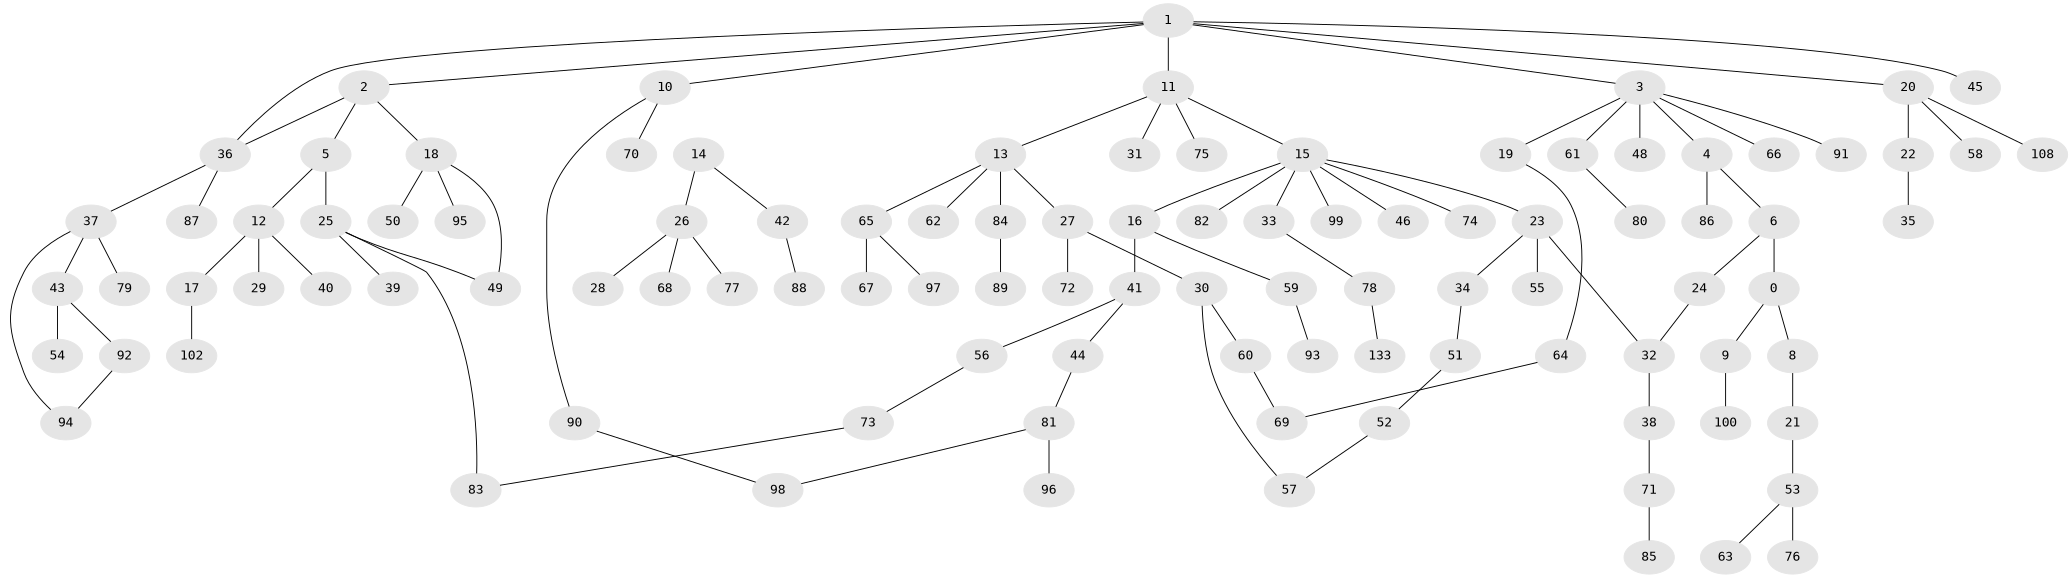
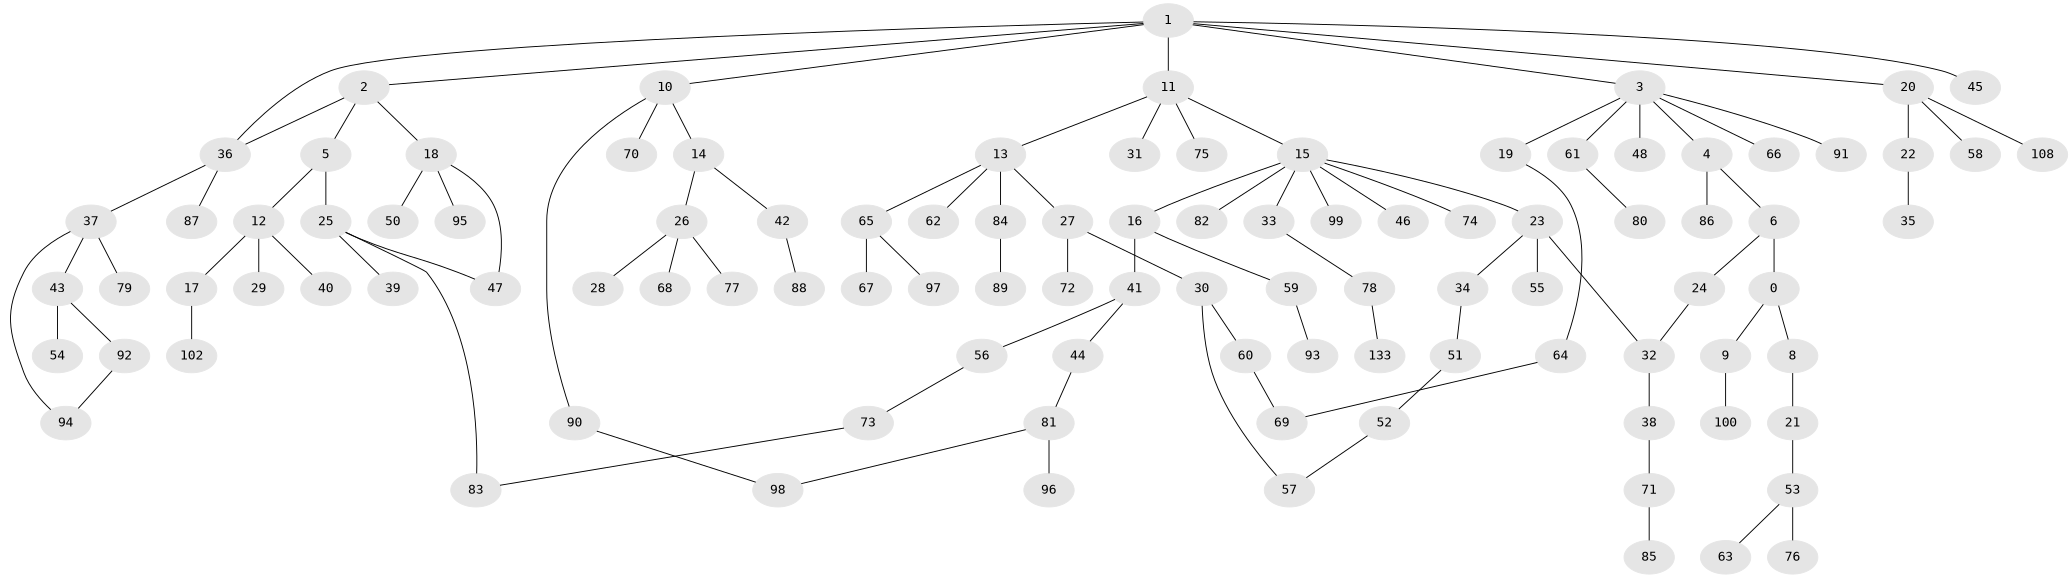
none -> (682, 121)
(495, 289) -> (495, 289)
